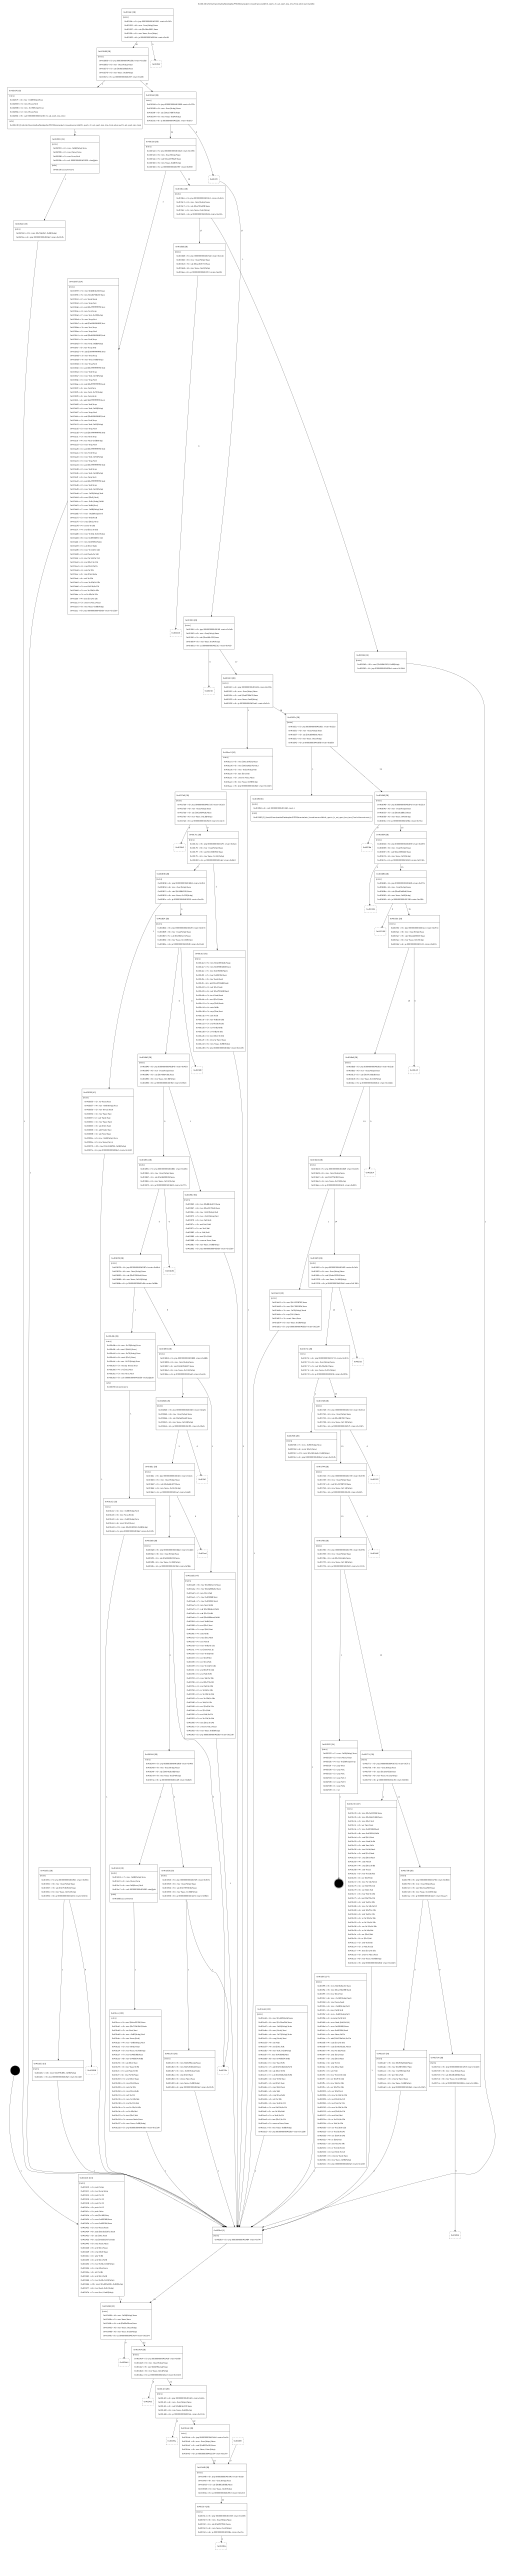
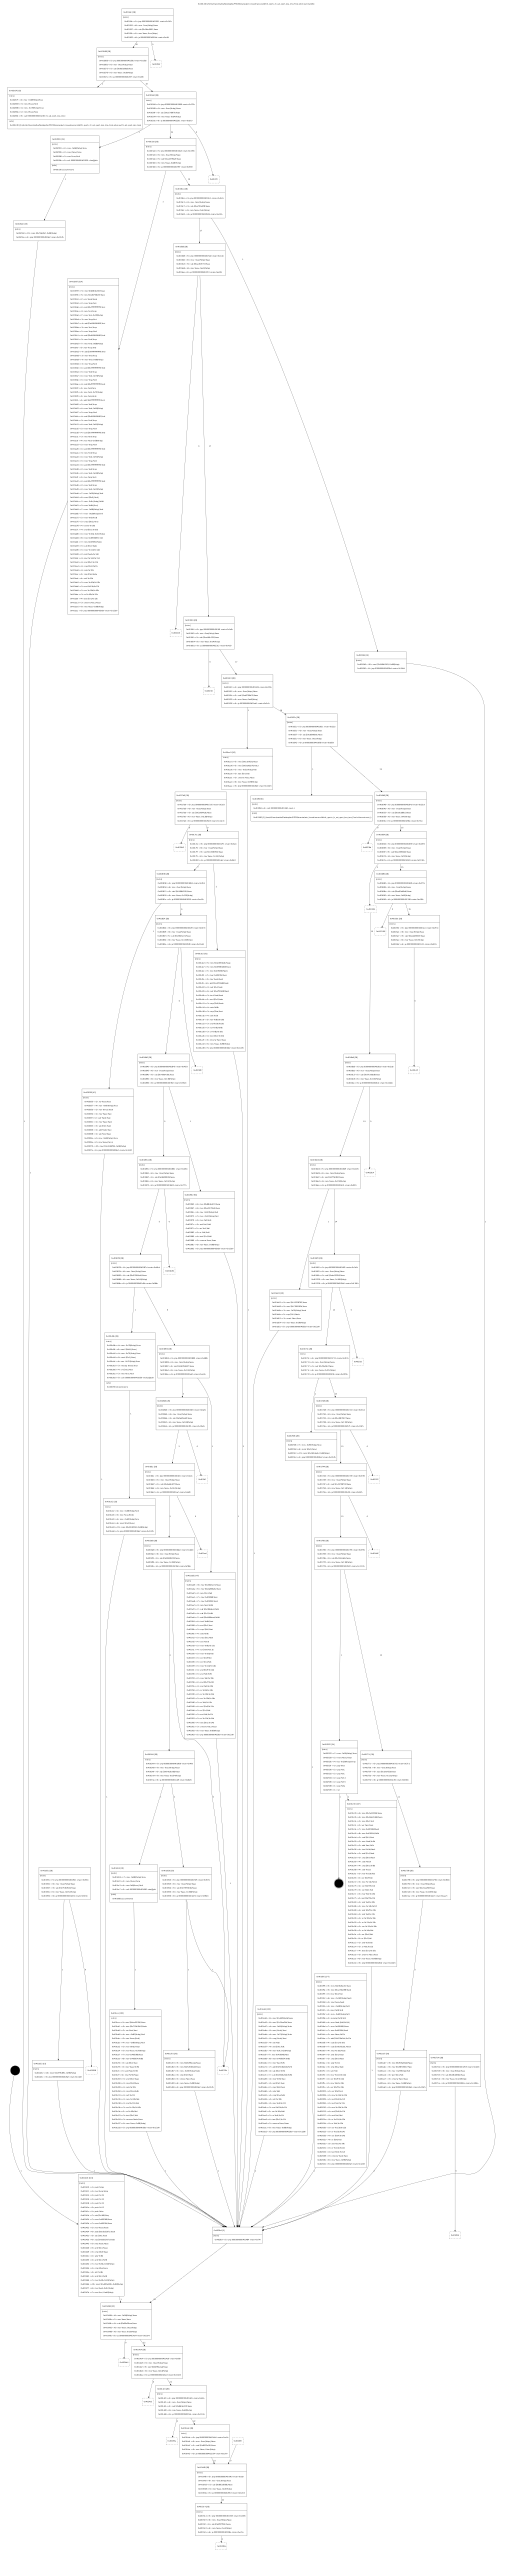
(75, 132) -> (126, 137)
(234, 395) -> (204, 446)
(392, 1000) -> (370, 983)
(383, 1791) -> (347, 1796)
(440, 1976) -> none
